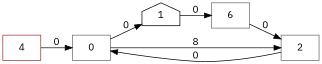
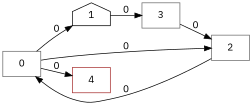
(231, 15) -> (161, 15)
(196, 43) -> (126, 47)
(53, 48) -> (53, 71)
